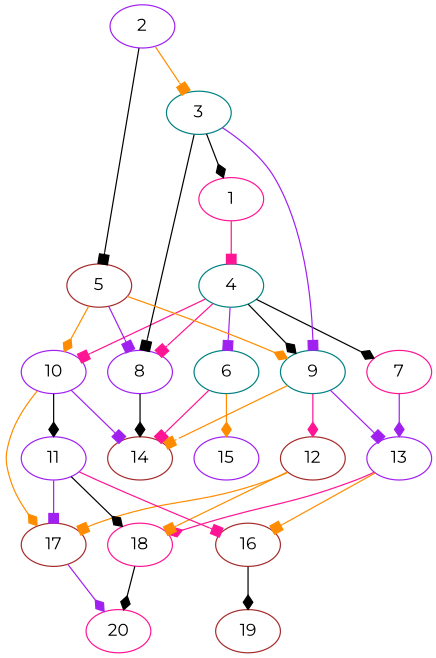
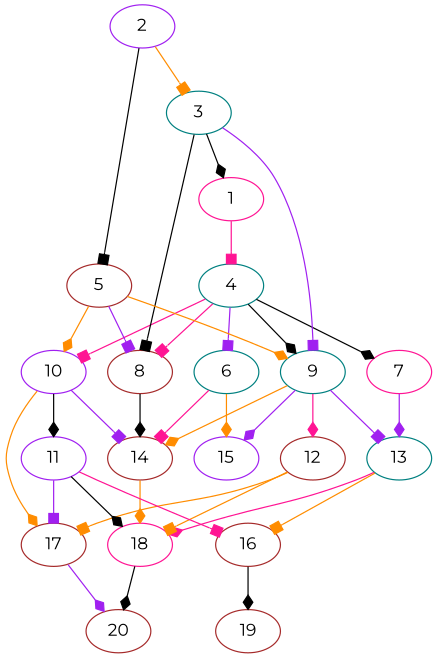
(140, 372) -> (140, 372)
none -> (275, 410)
(236, 411) -> (236, 411)
(399, 458) -> (399, 458)
none -> (140, 491)
(118, 631) -> (118, 631)
